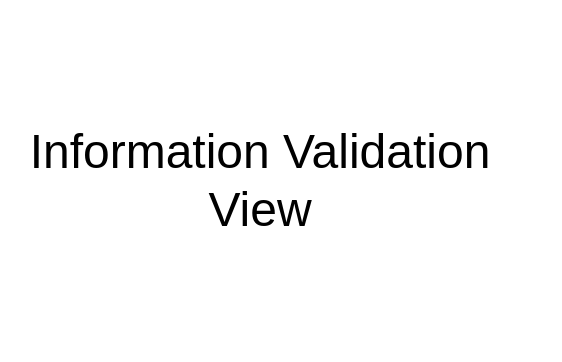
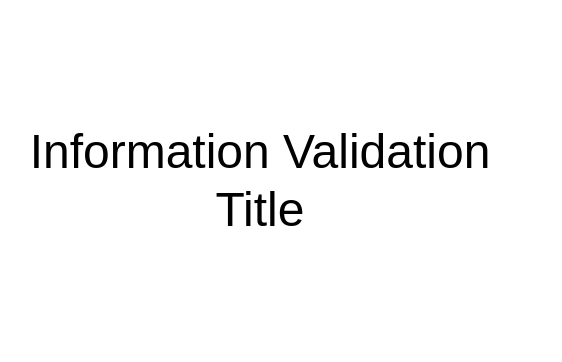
(261, 181) -> (261, 181)
